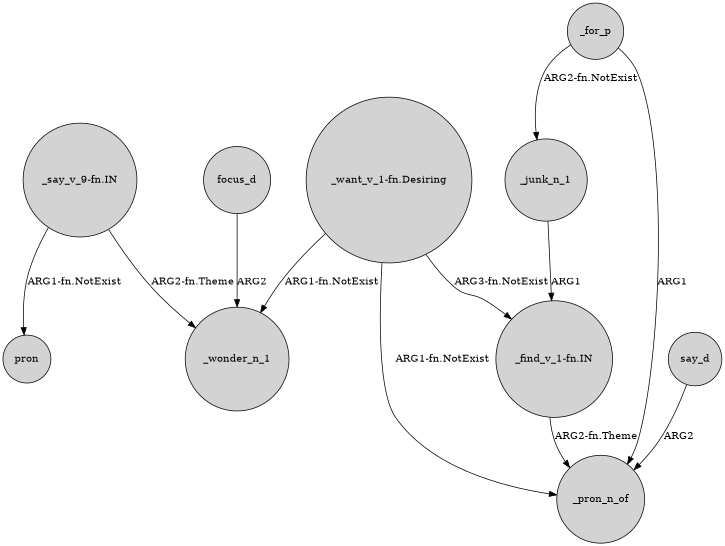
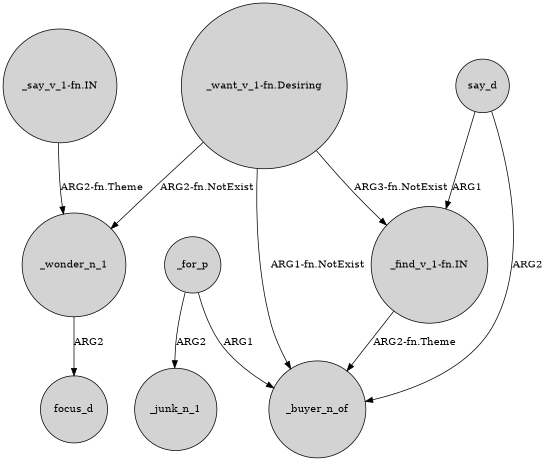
(591, 78) -> (192, 342)
(80, 180) -> (60, 86)
(237, 257) -> (74, 342)
(550, 257) -> (462, 157)
(332, 282) -> (207, 188)
(27, 359) -> none
(601, 499) -> (317, 409)
